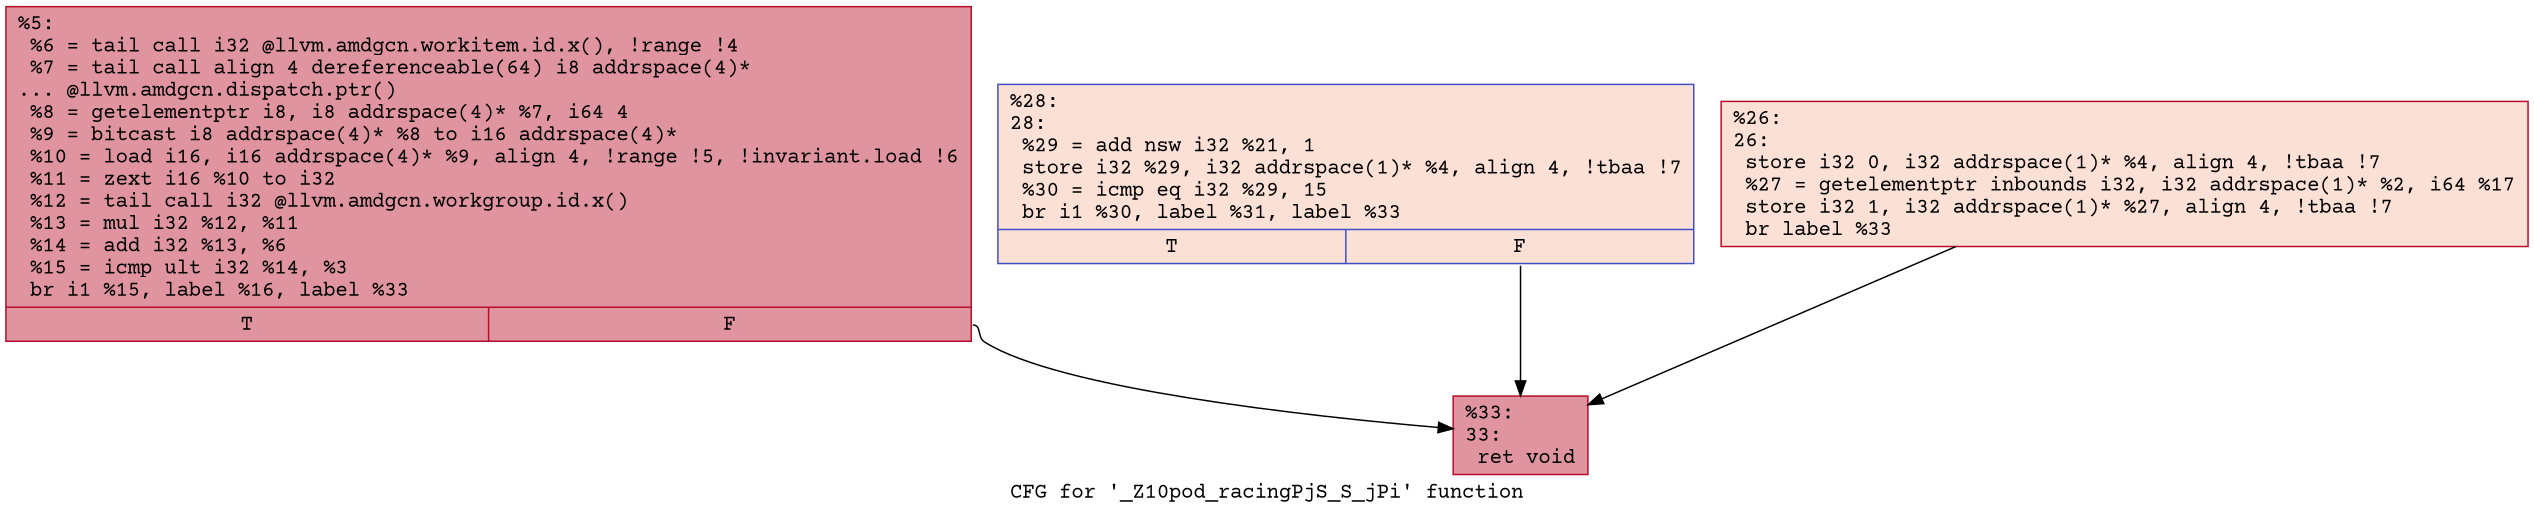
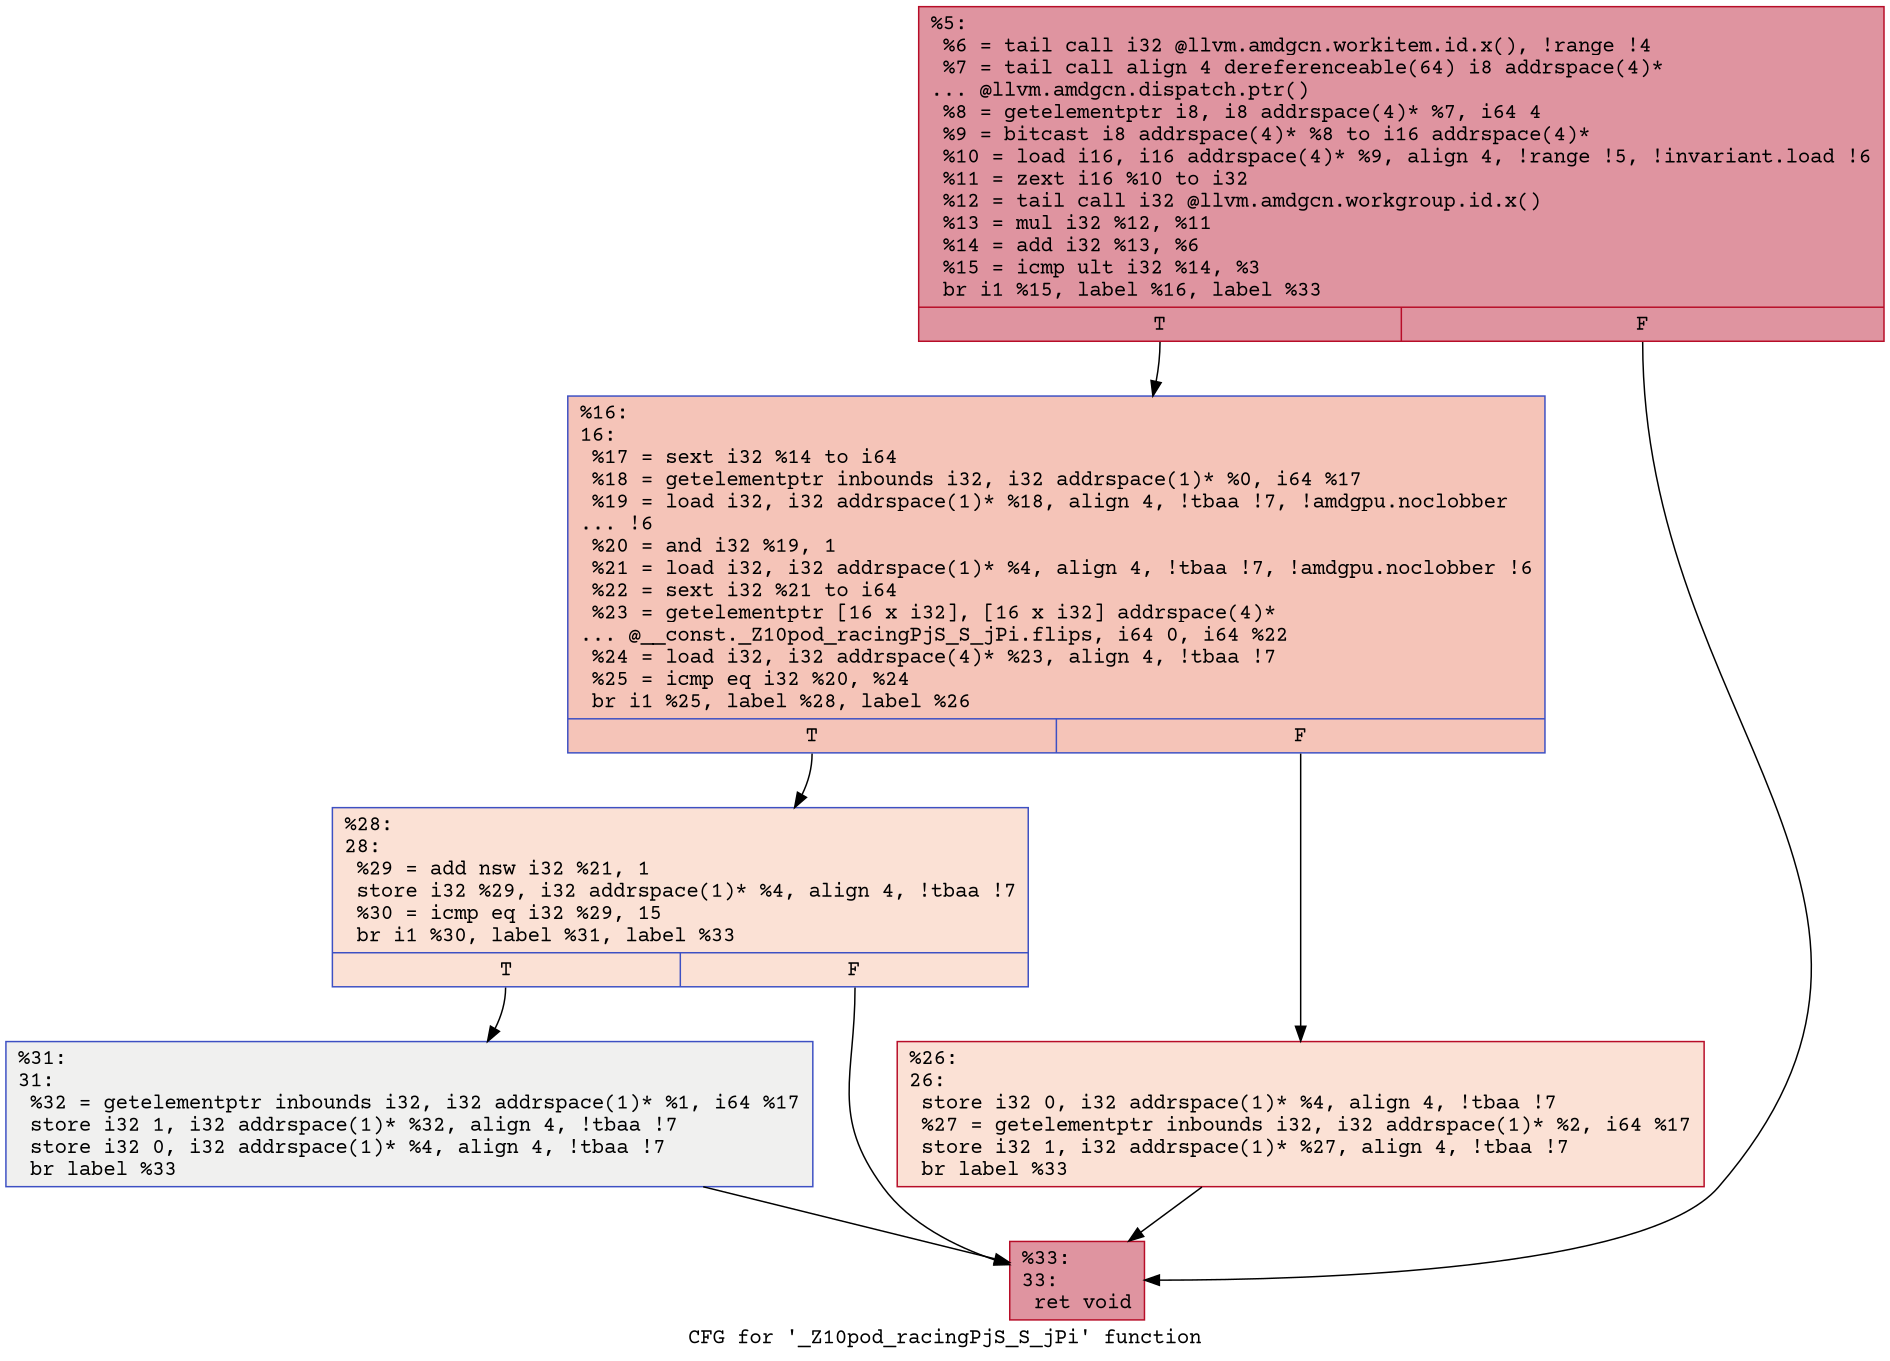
none -> (1056, 574)
none -> (409, 1114)
